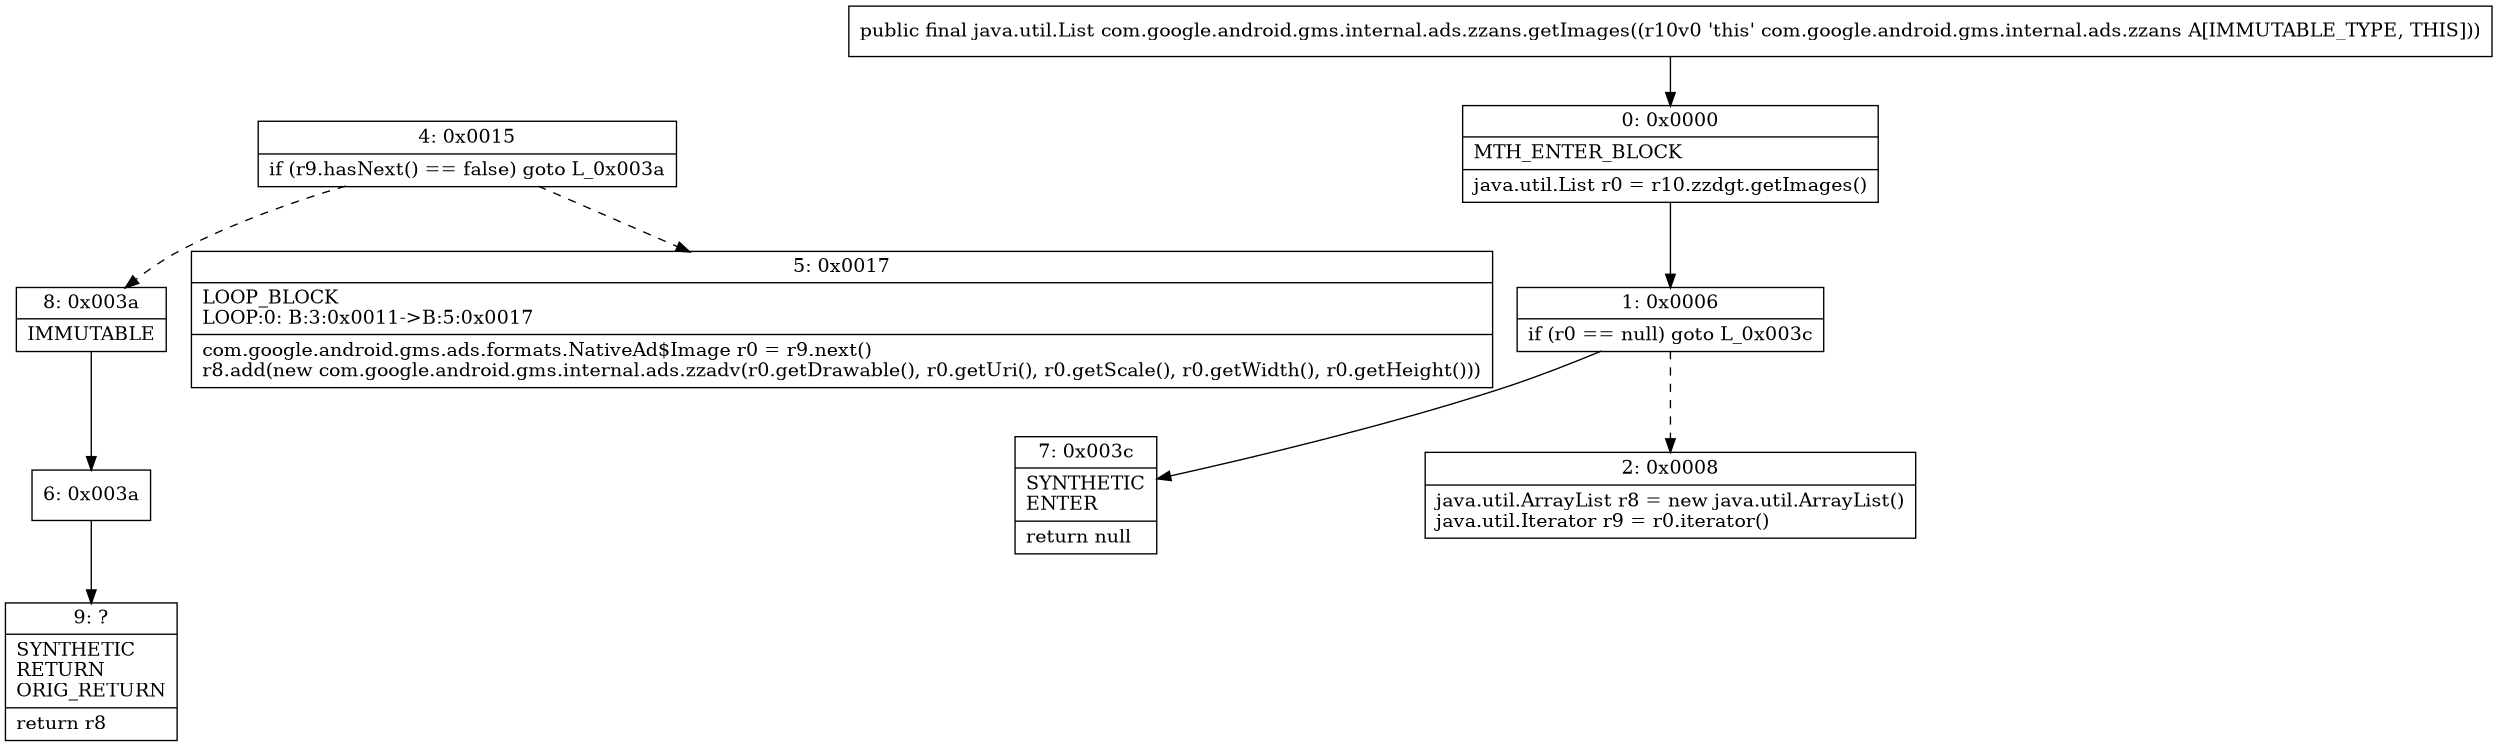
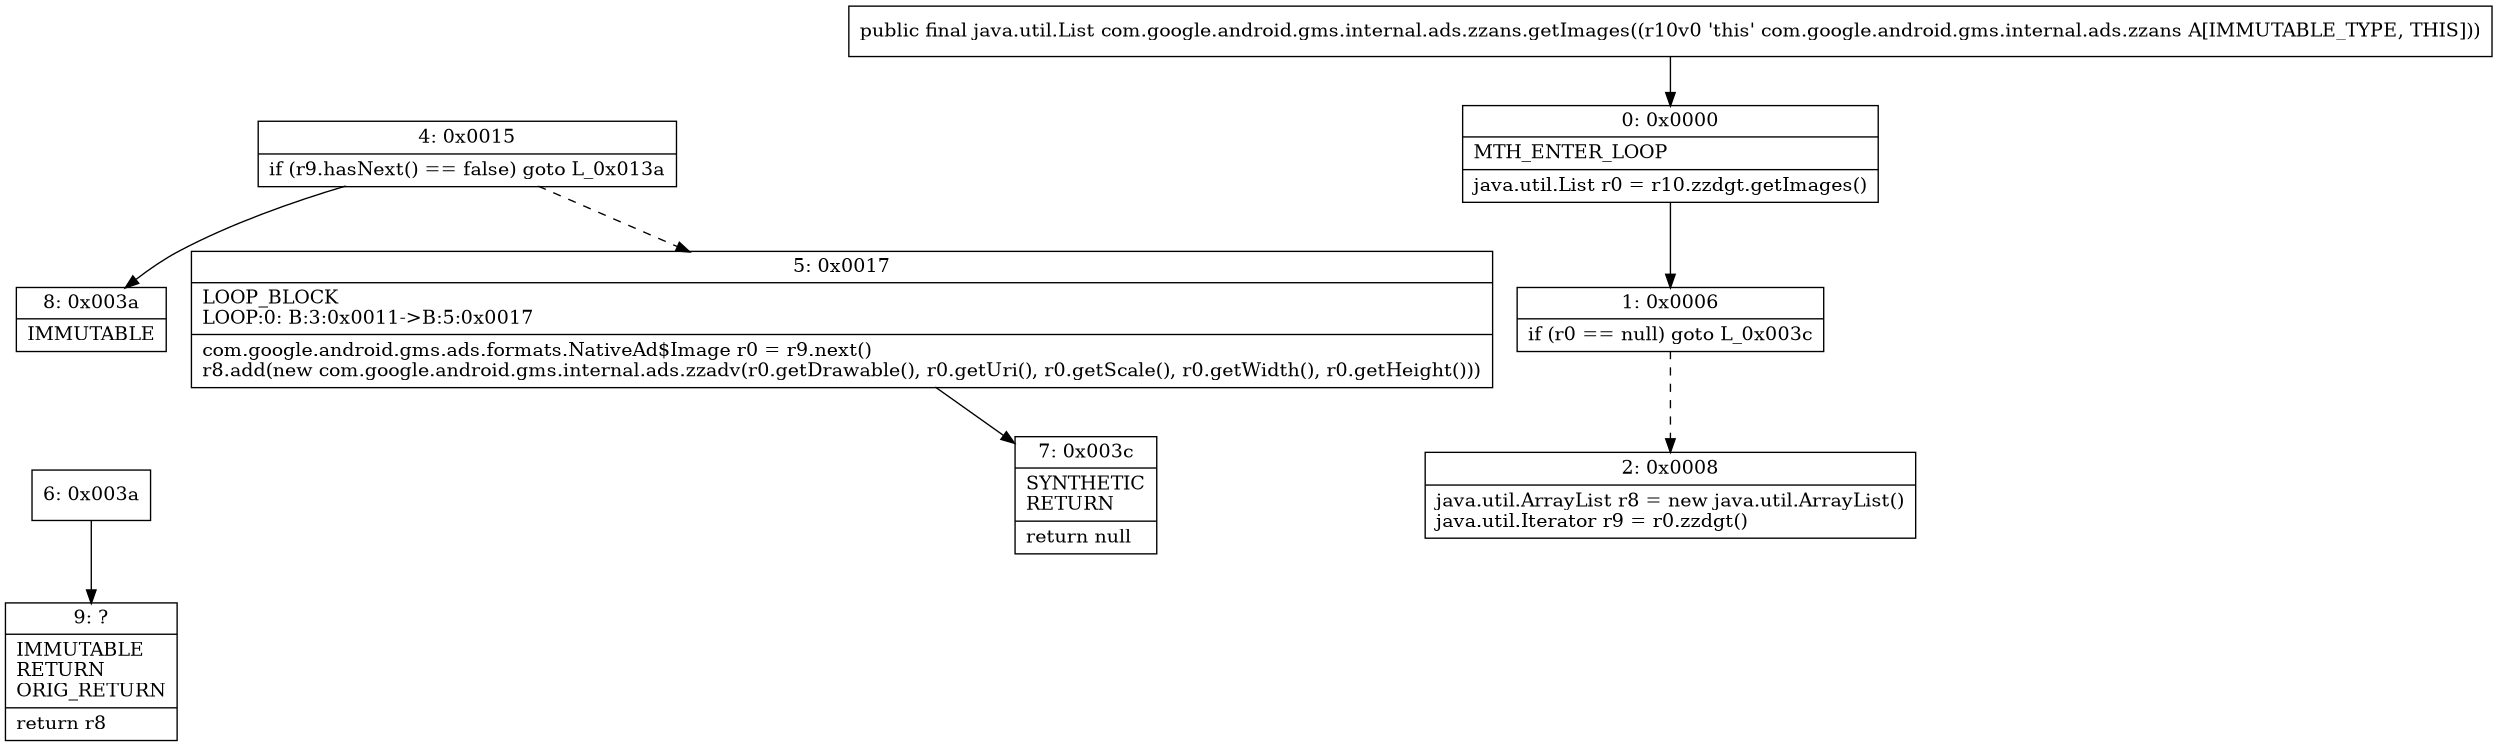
(1578, 153) -> (1571, 153)
(467, 170) -> (467, 170)
(237, 224) -> (237, 224)
(91, 404) -> none
(1389, 422) -> (969, 411)
(1062, 504) -> (1070, 504)
(1603, 521) -> (1592, 521)
(76, 650) -> (80, 650)
